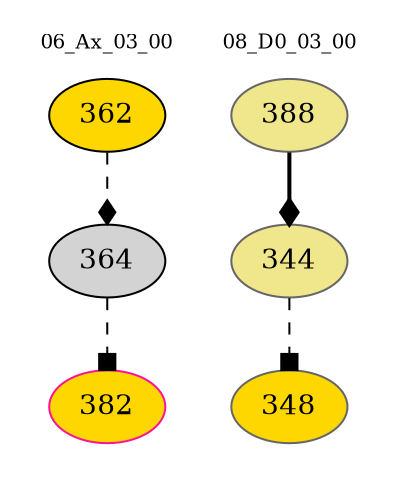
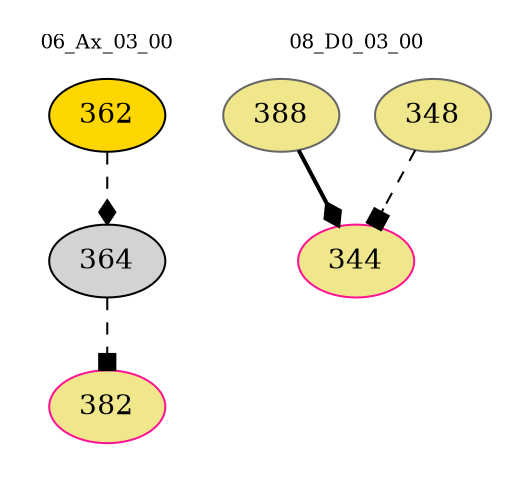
(289, 261) -> (356, 261)
(289, 324) -> (400, 179)
(107, 407) -> (107, 407)
(289, 407) -> (433, 115)
